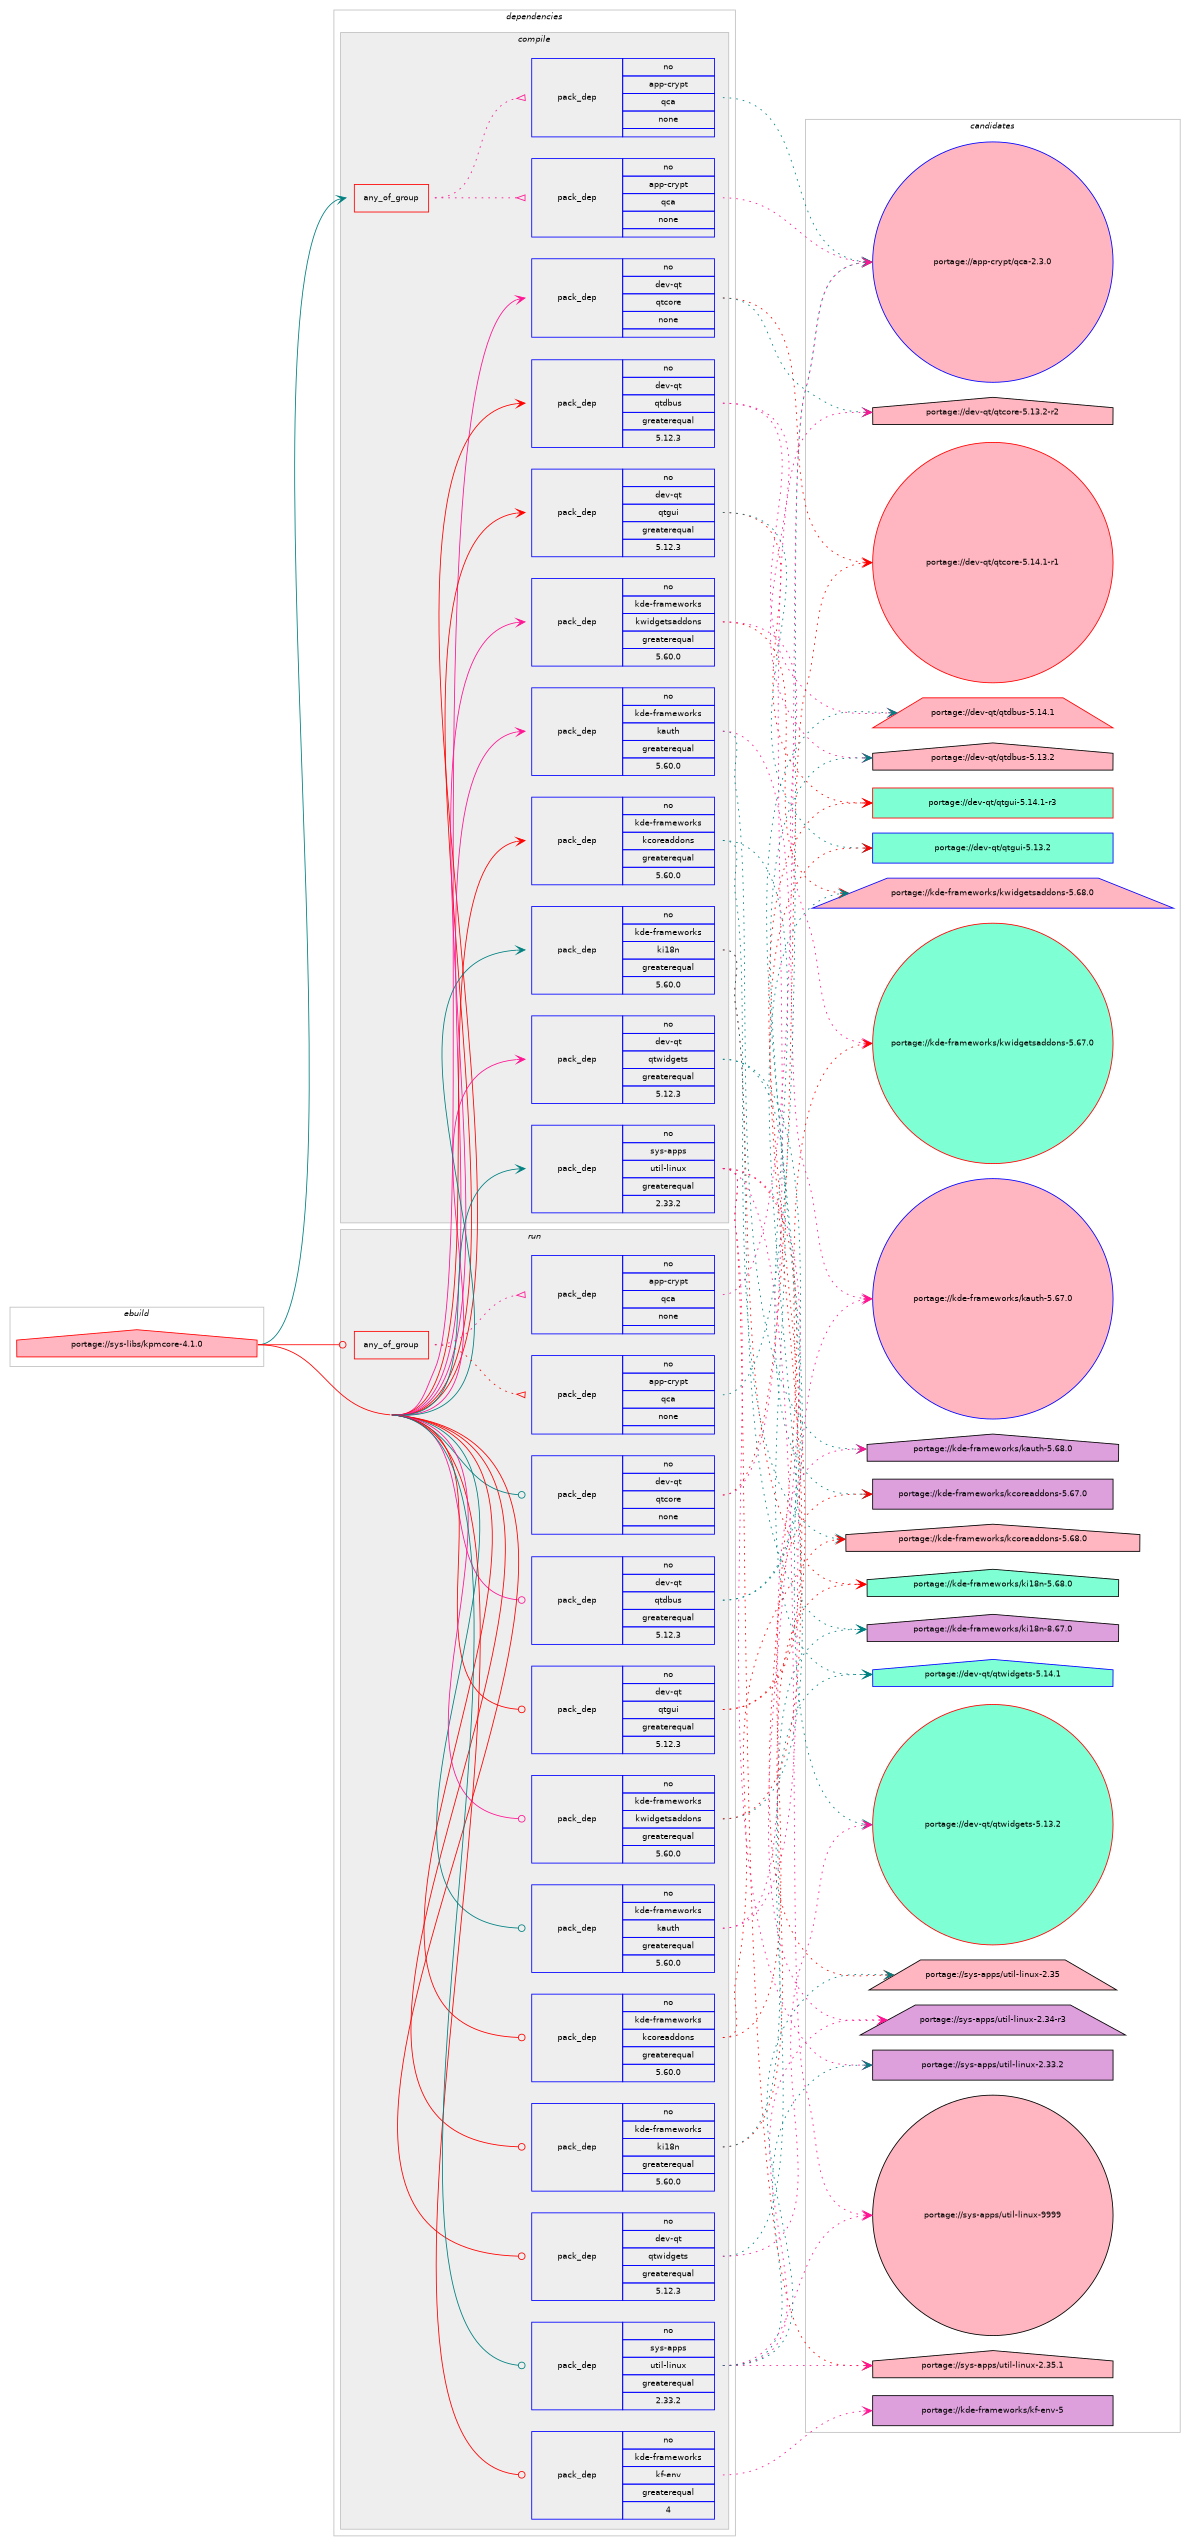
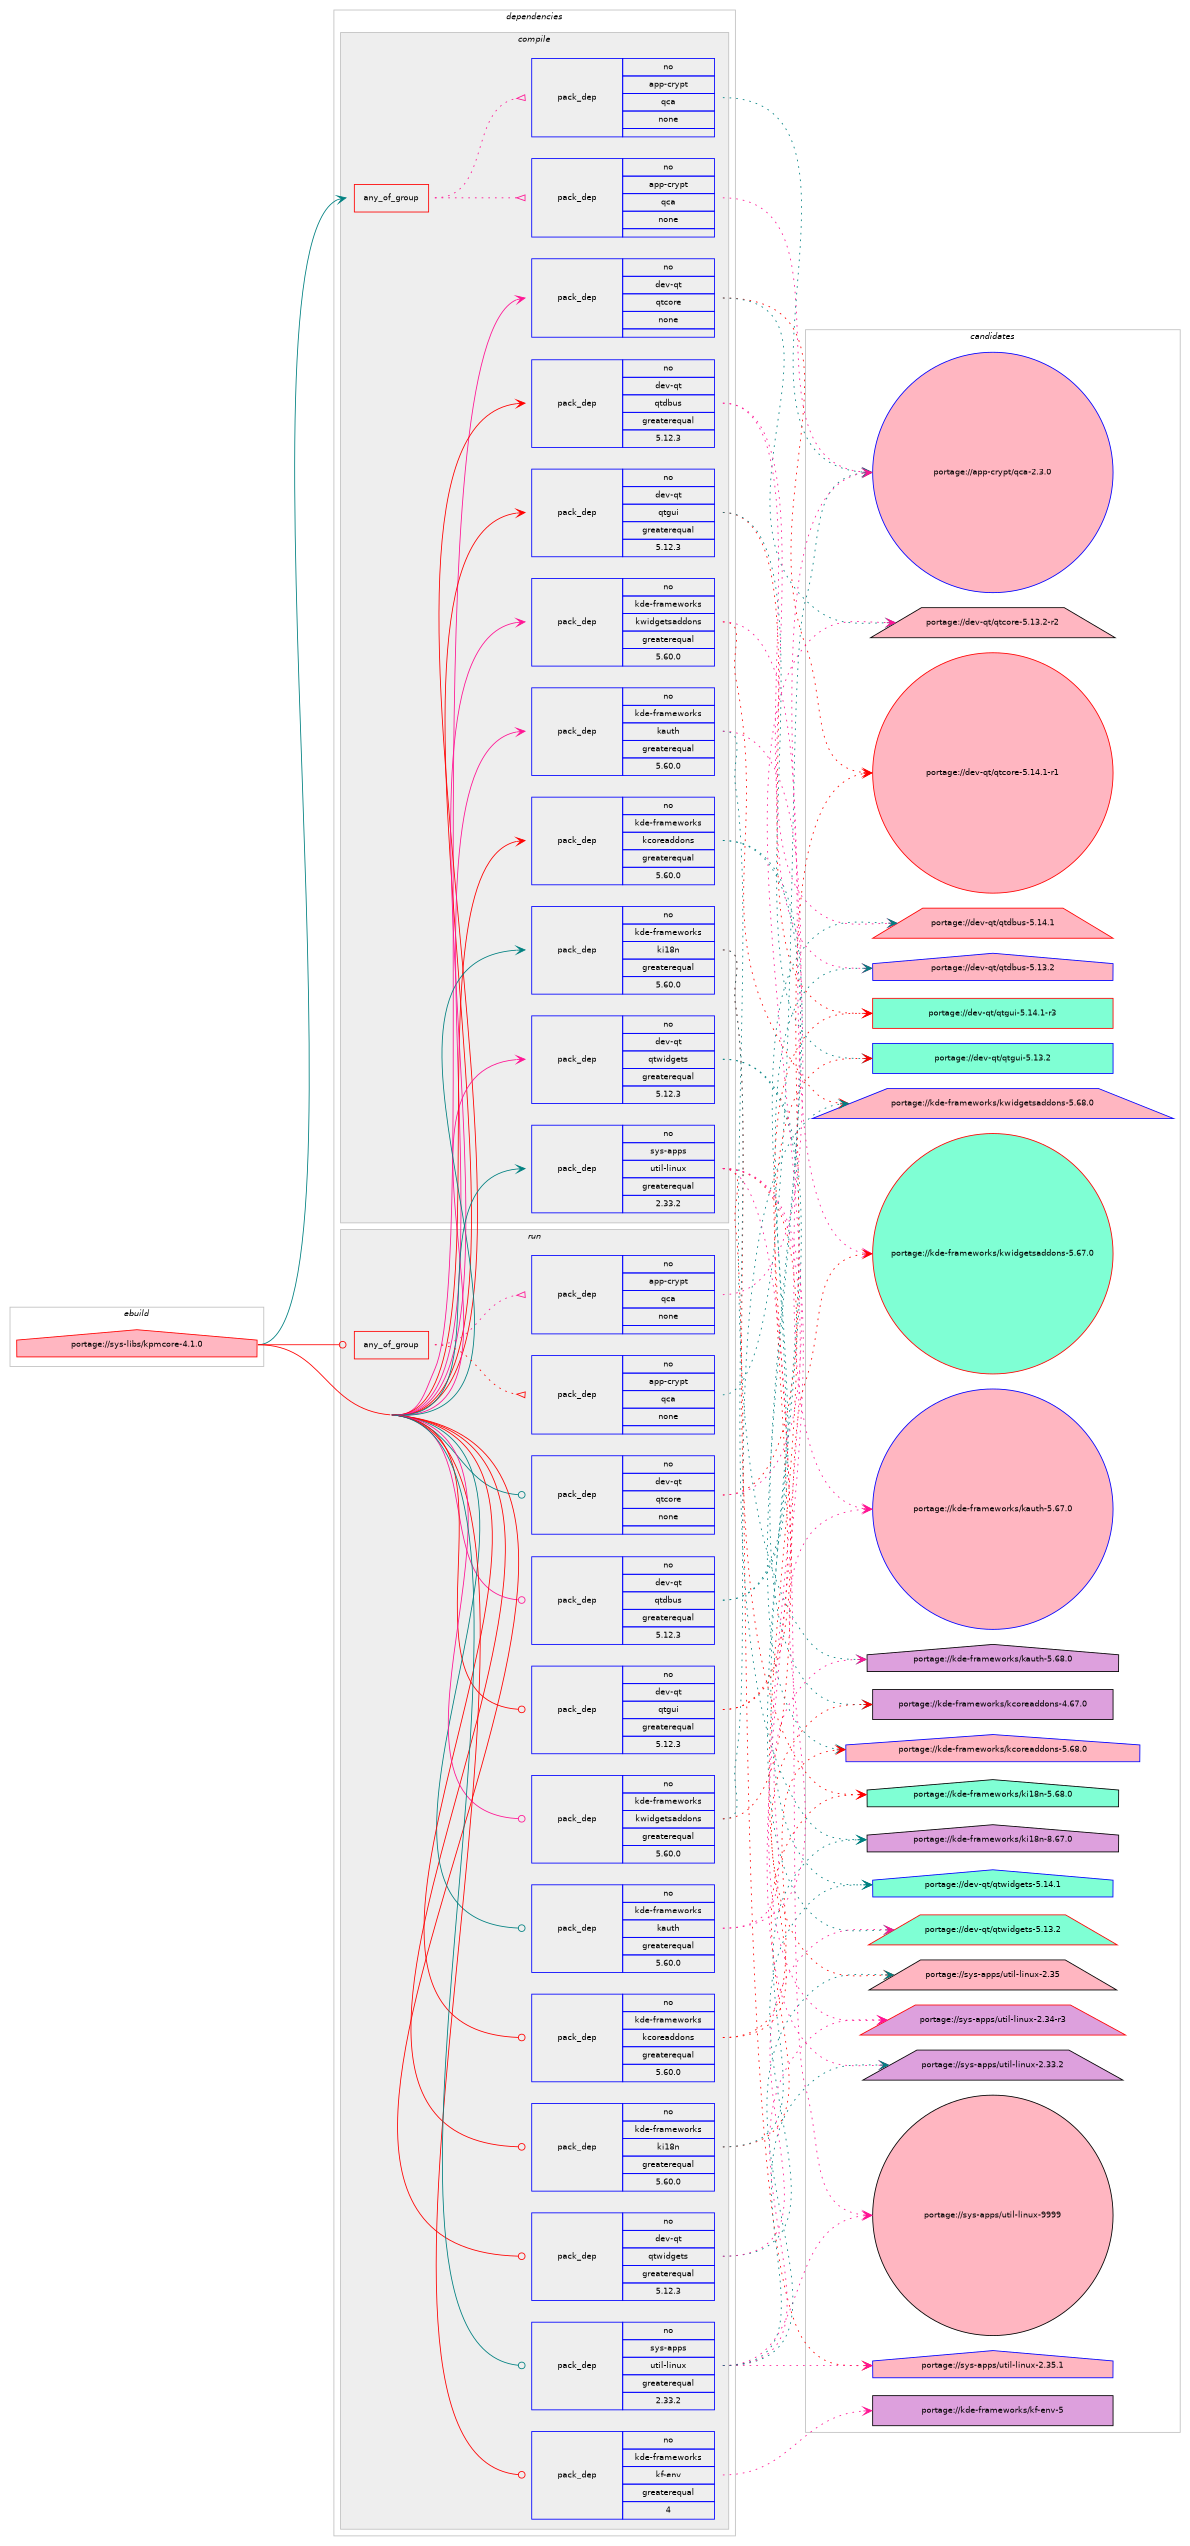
(993, 412) -> (993, 623)
(993, 758) -> (993, 968)
(993, 1494) -> (993, 1705)
(993, 1539) -> (993, 1750)
(993, 1825) -> (993, 1930)
(993, 2020) -> (993, 2020)
(993, 2065) -> (993, 2065)
(993, 2366) -> (993, 2366)
